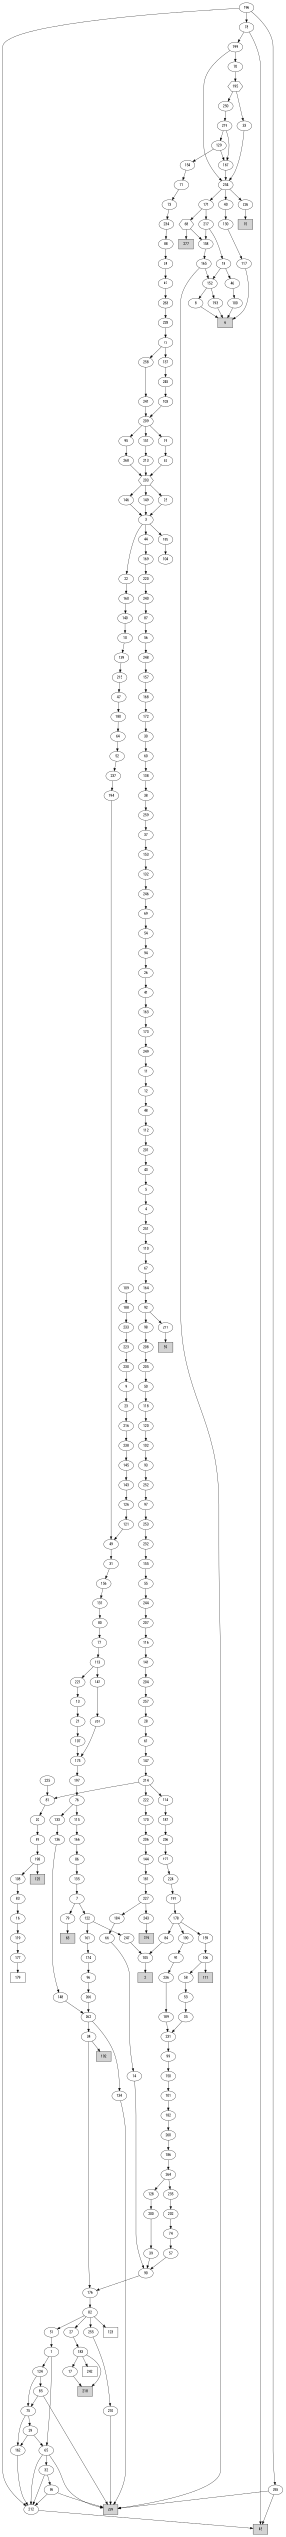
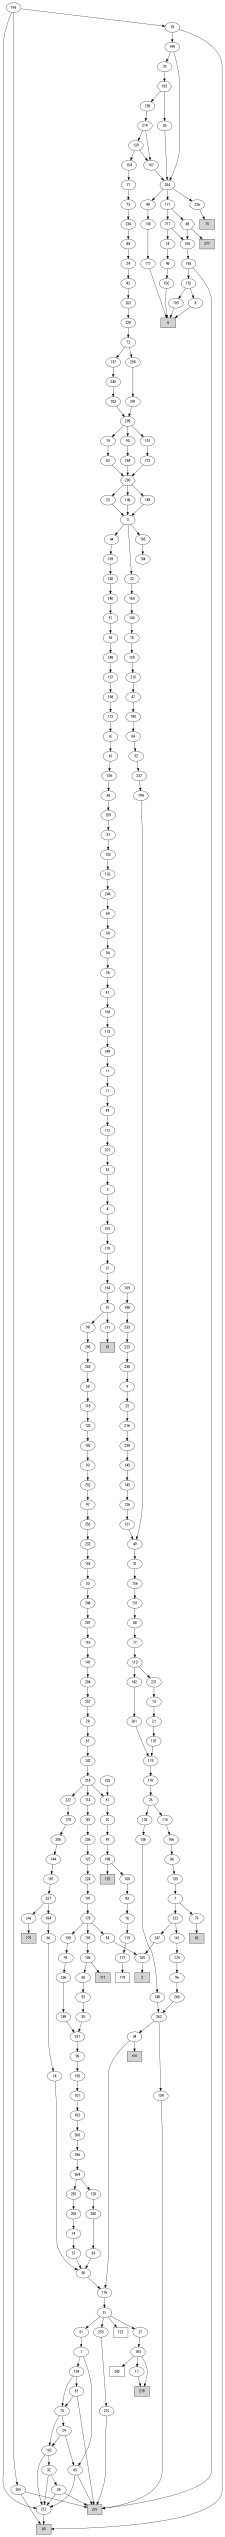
(218, 272) -> none
(46, 2459) -> (49, 2459)
